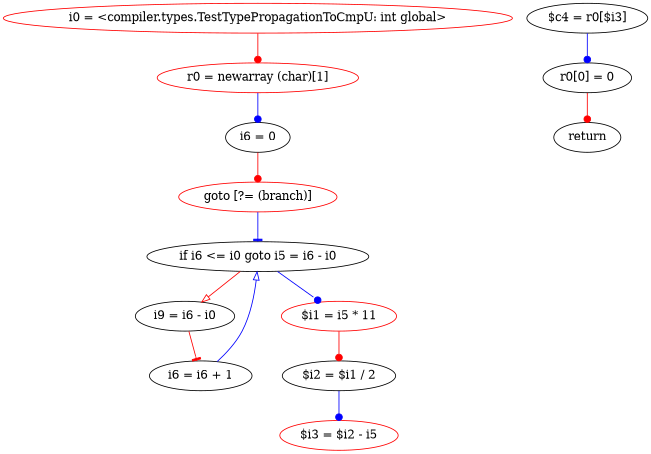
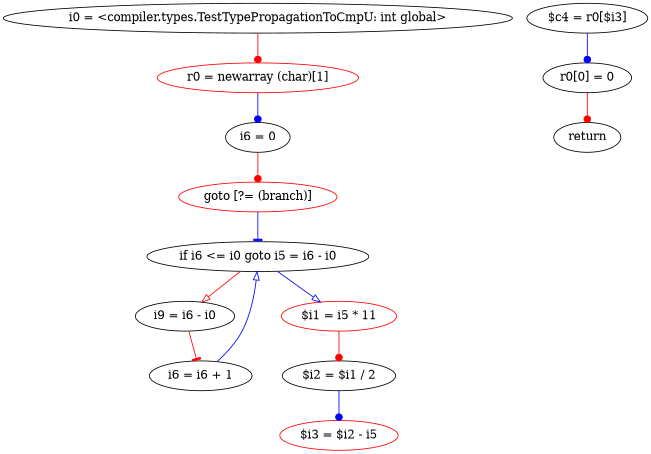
(258, 18) -> (258, 18)
(295, 284) -> (295, 284)
